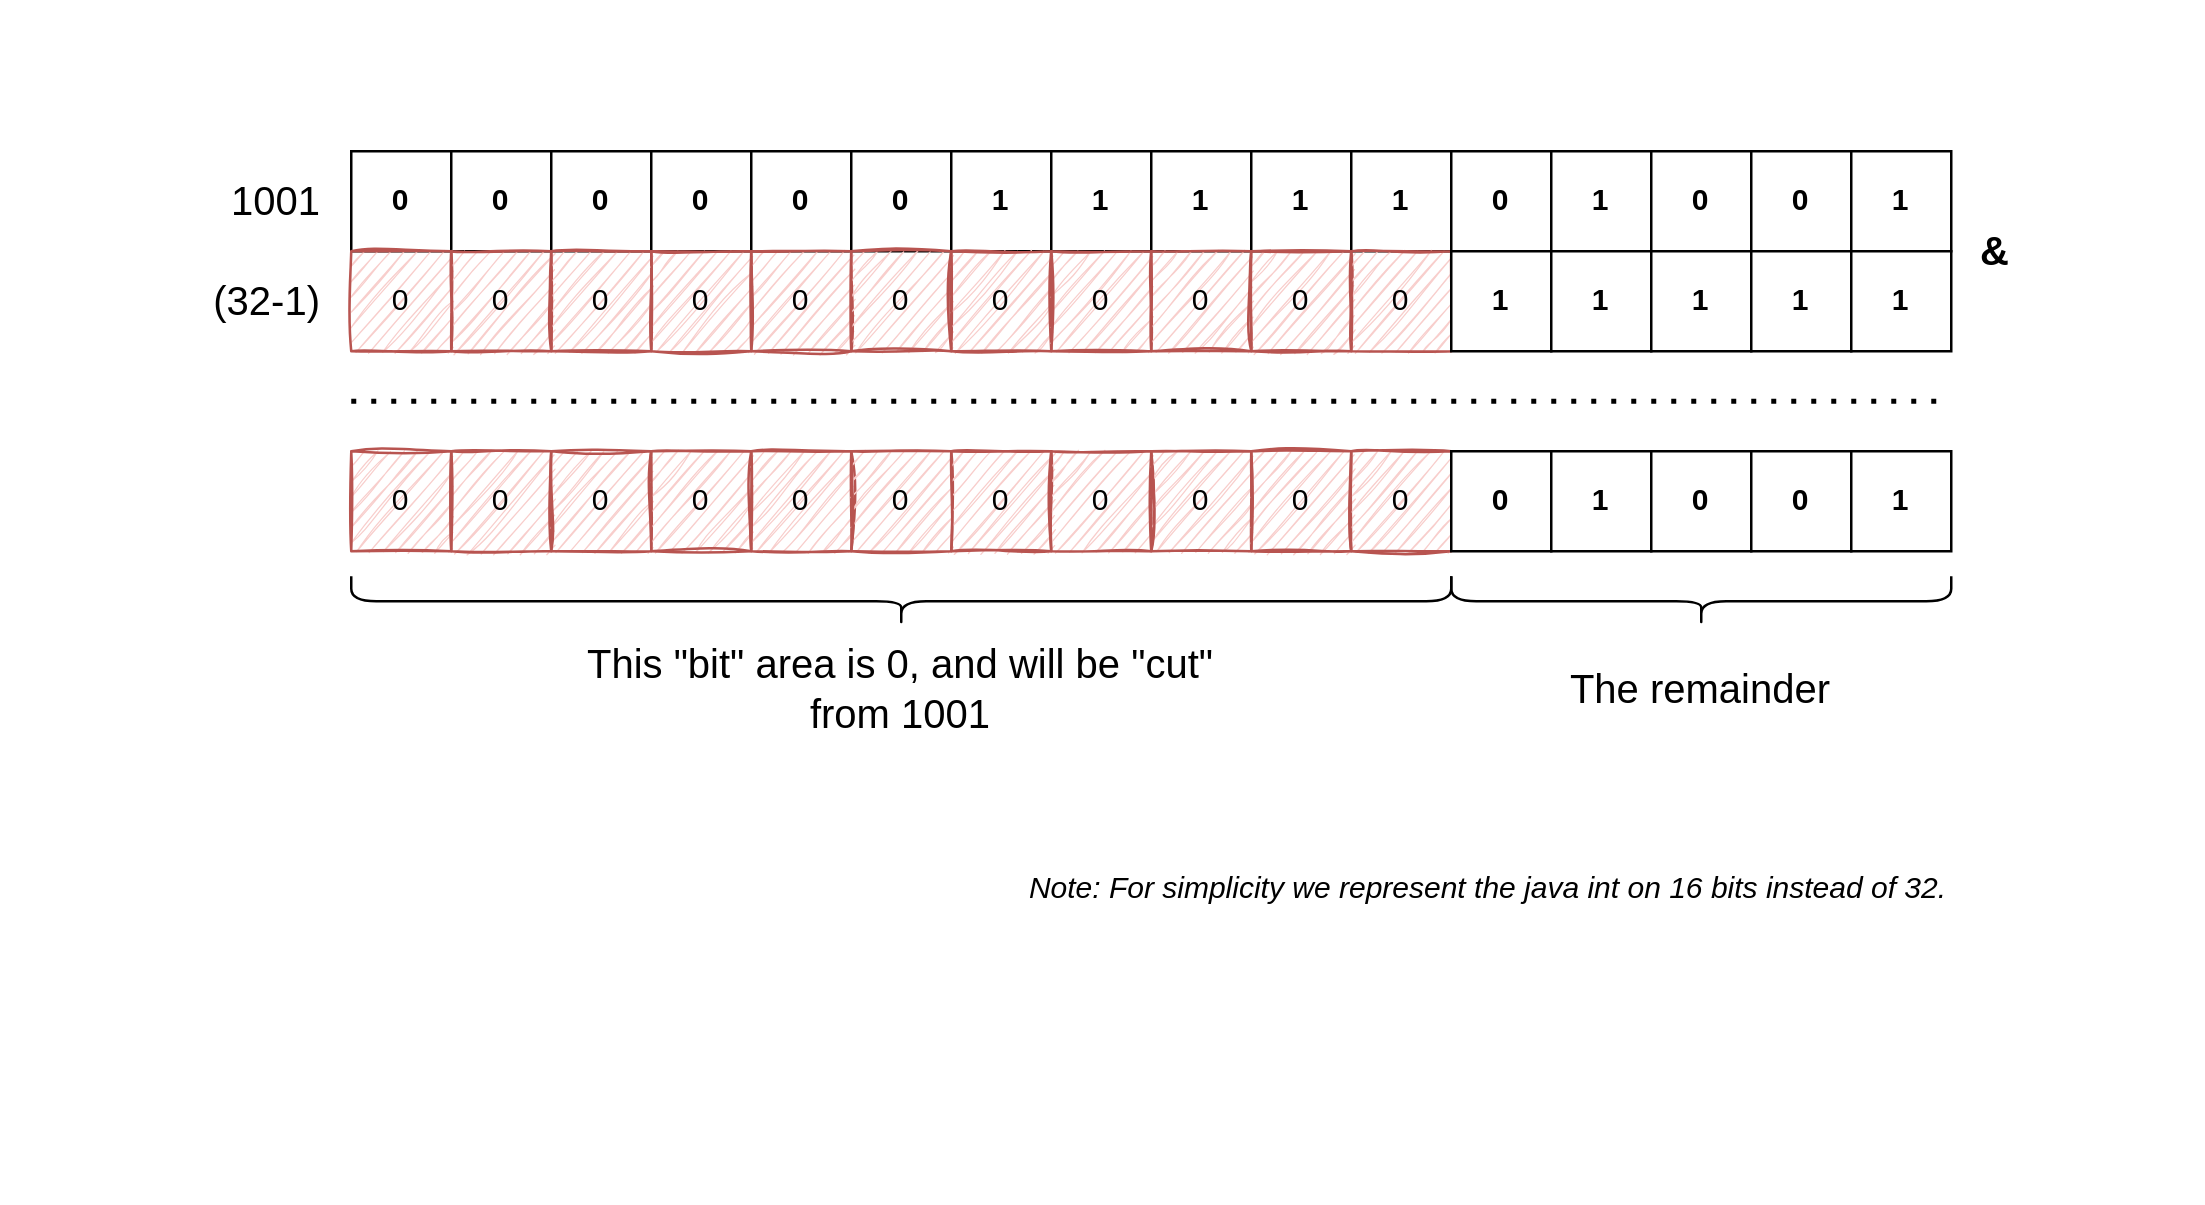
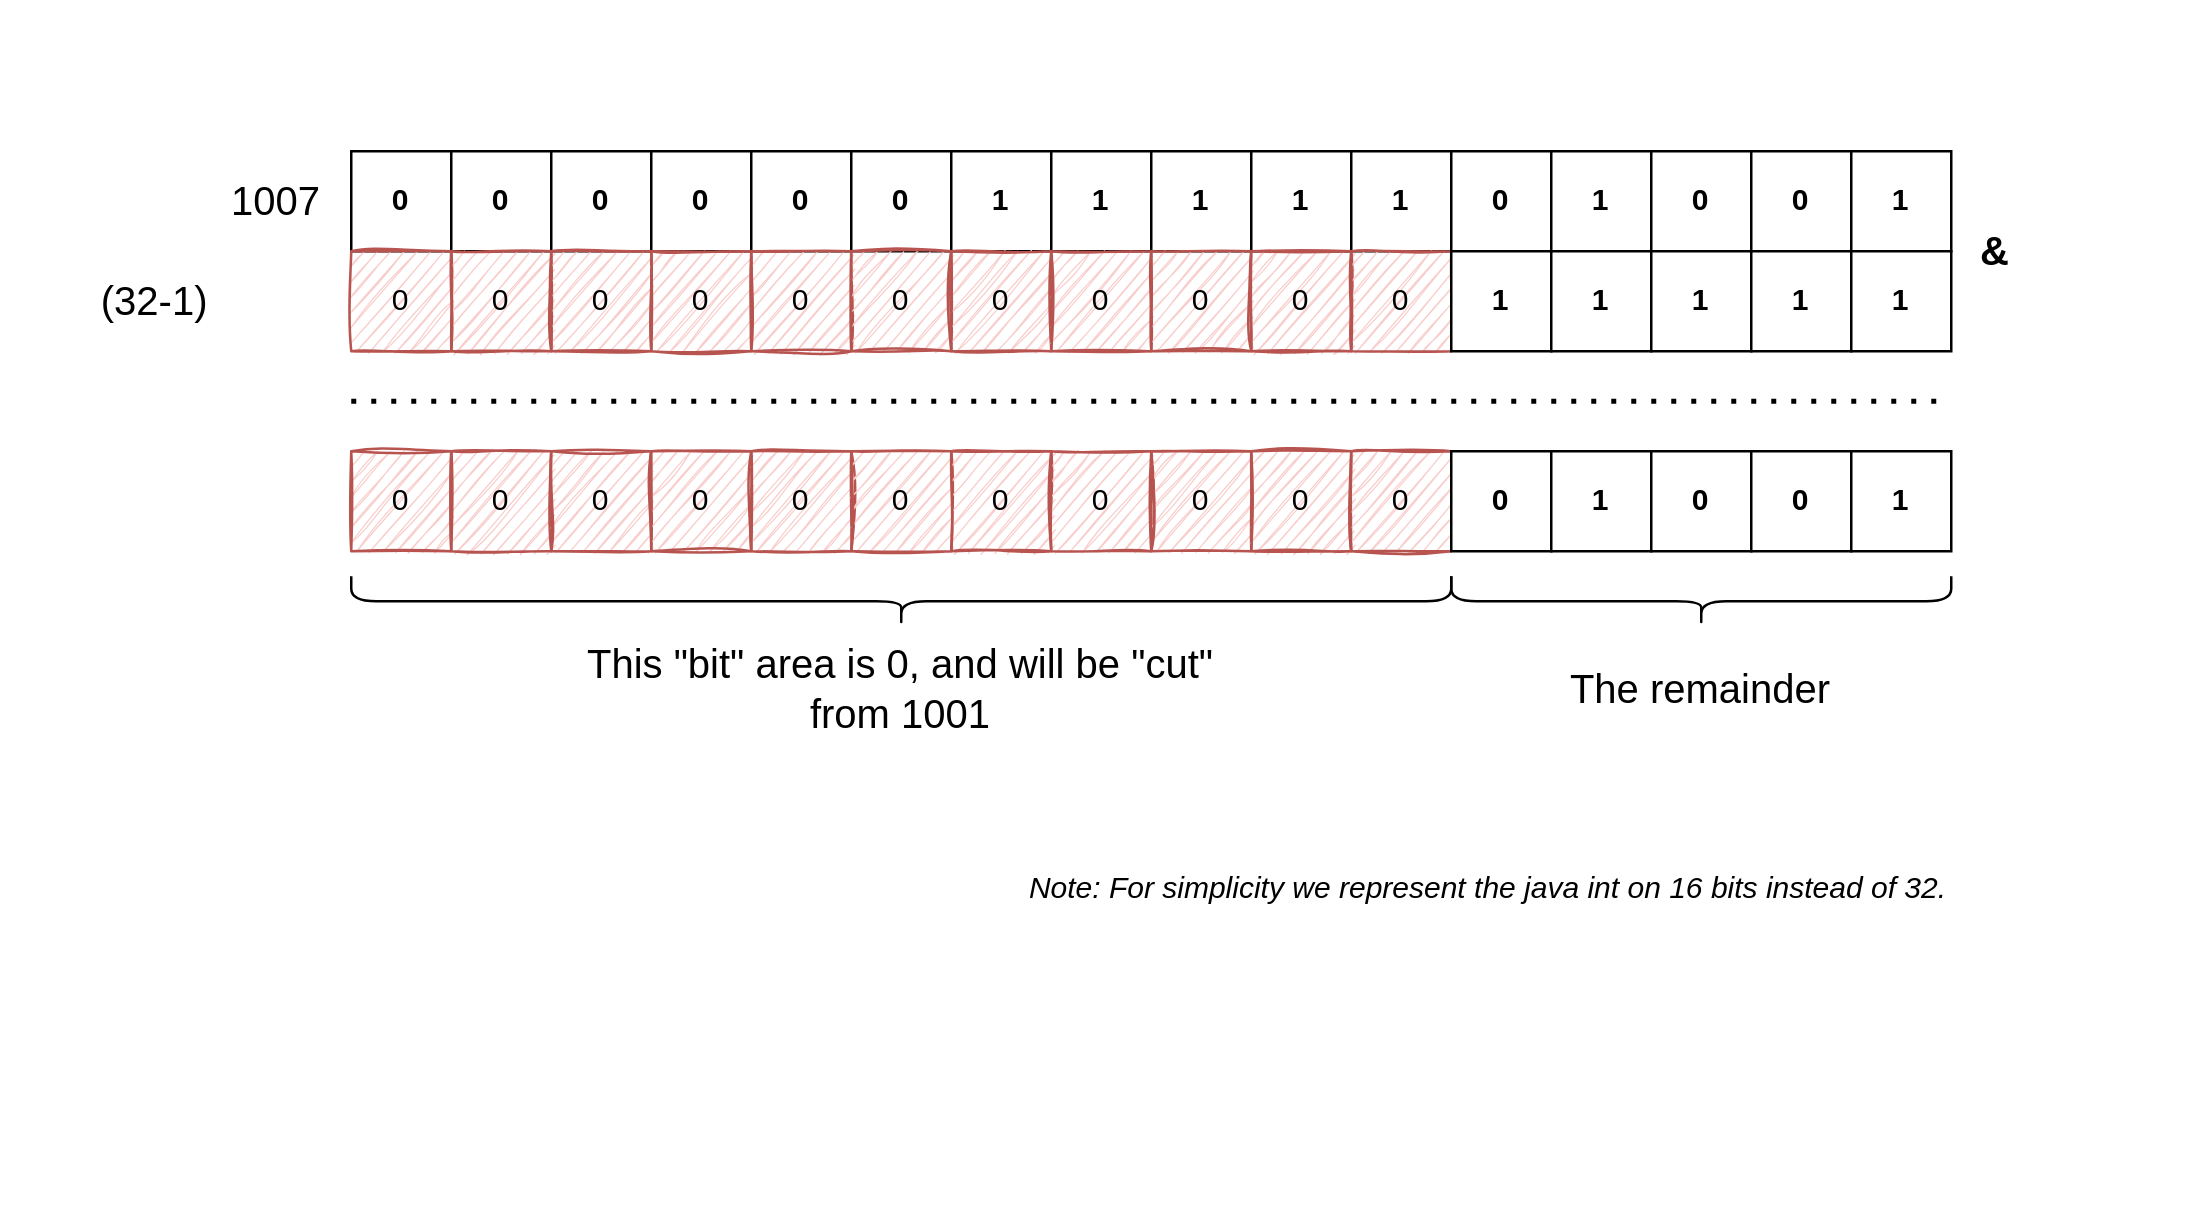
(276, 201) -> (276, 201)
(251, 301) -> (139, 301)
